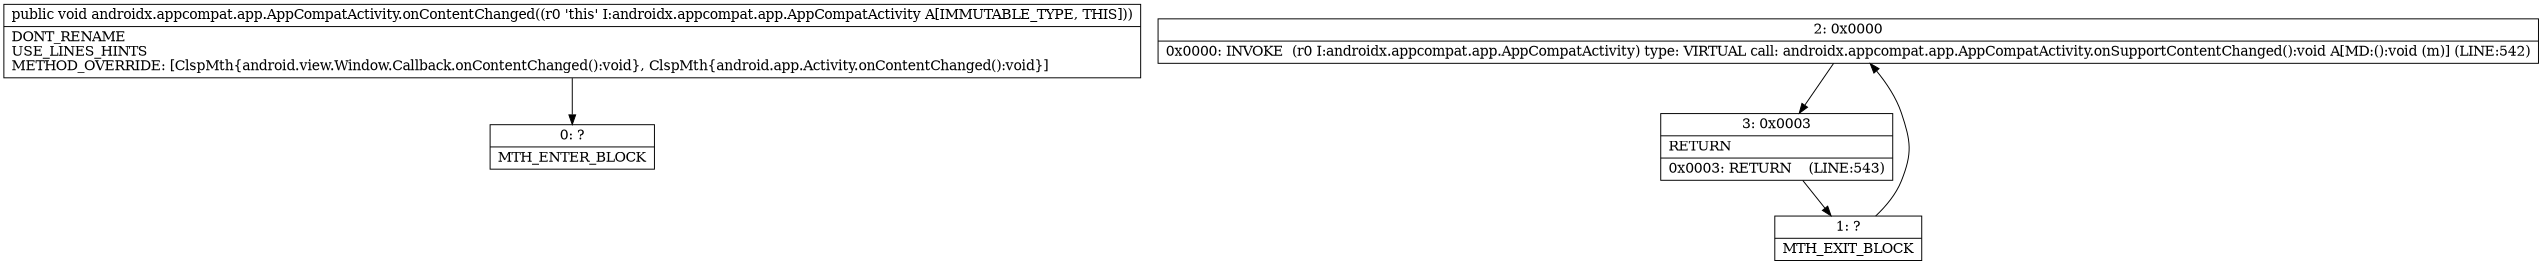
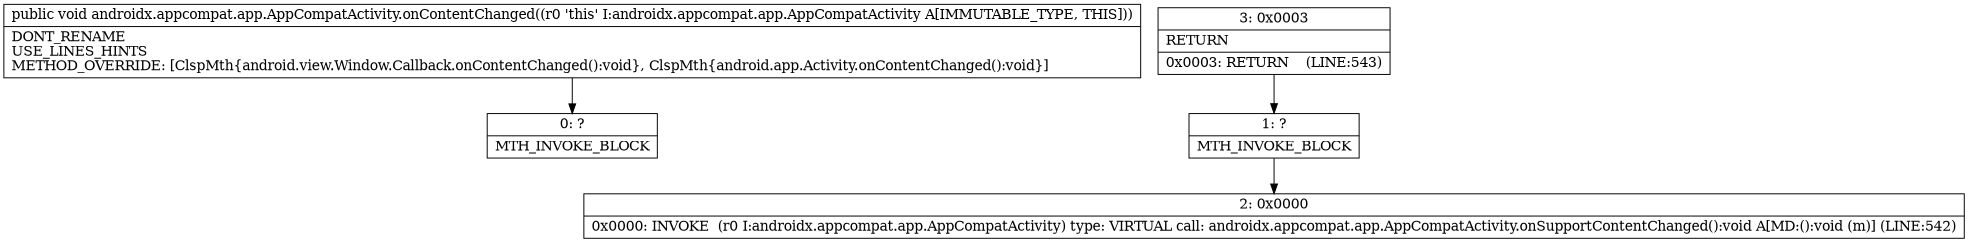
(1819, 84) -> none
(572, 158) -> (572, 146)
(1848, 249) -> (1274, 146)
